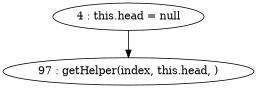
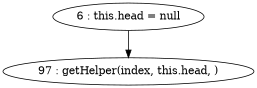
(128, 17) -> (128, 17)
